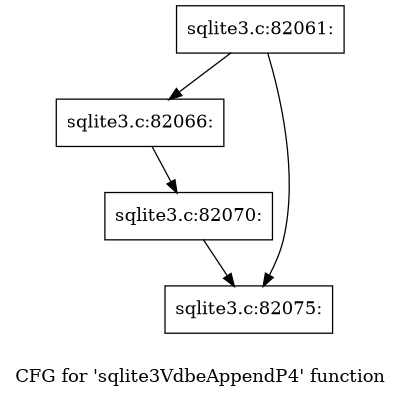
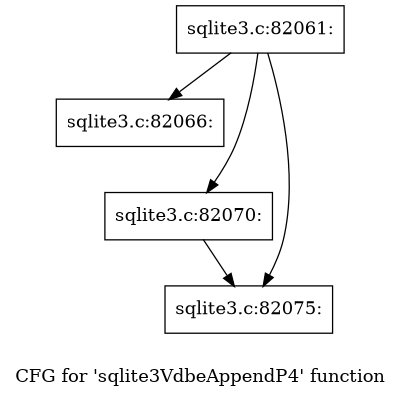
(161, 164) -> (244, 120)
